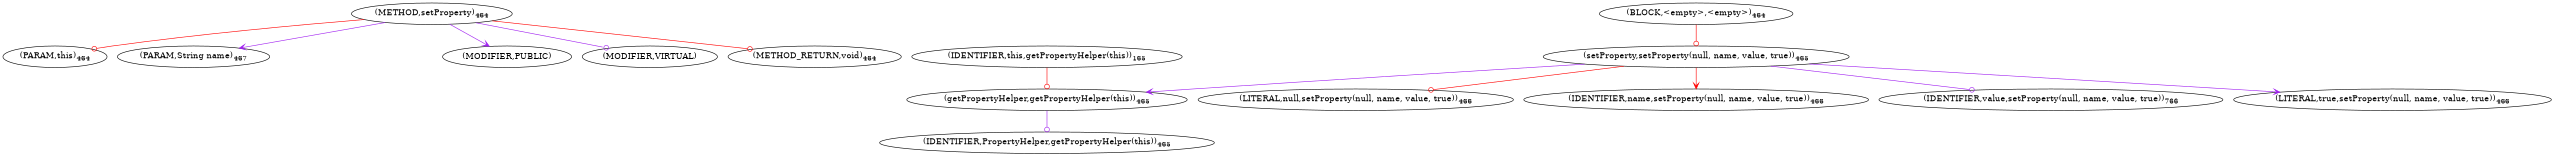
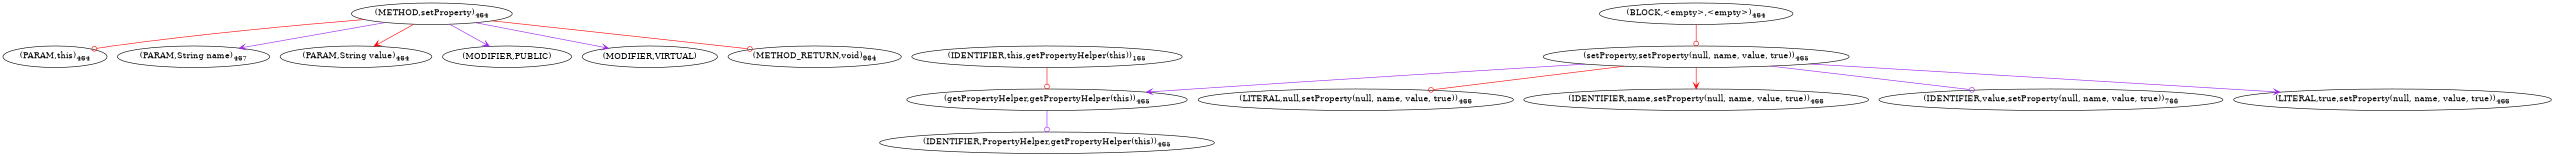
(539, 35) -> (539, 35)
(870, 56) -> (870, 56)
none -> (356, 57)
